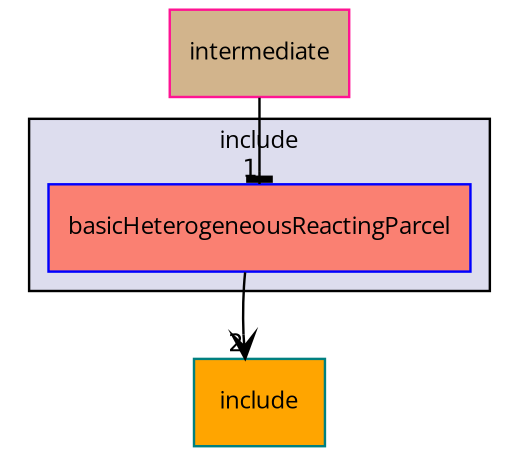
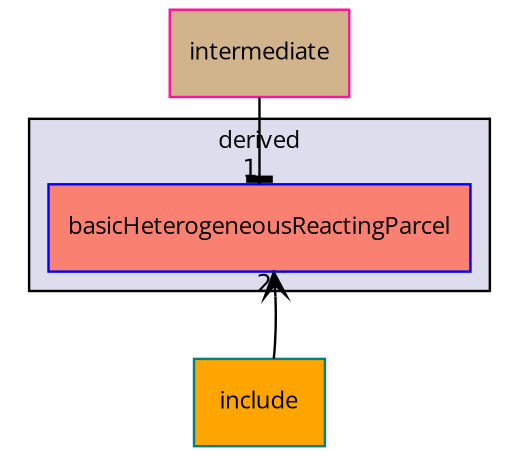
(259, 142) -> (259, 142)
(243, 306) -> (276, 328)
